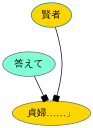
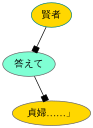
(62, 61) -> (42, 36)
